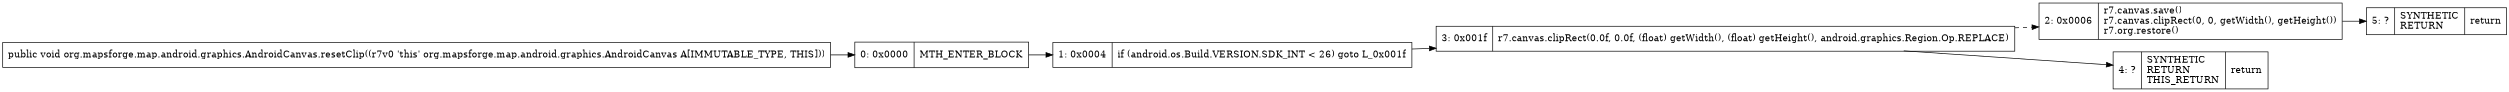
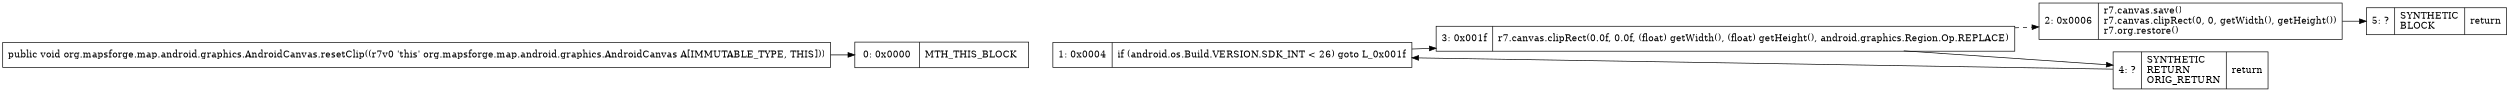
(2422, 26) -> (2418, 26)
(971, 55) -> (971, 55)
(1037, 55) -> (1766, 64)
(2183, 80) -> (2184, 80)
